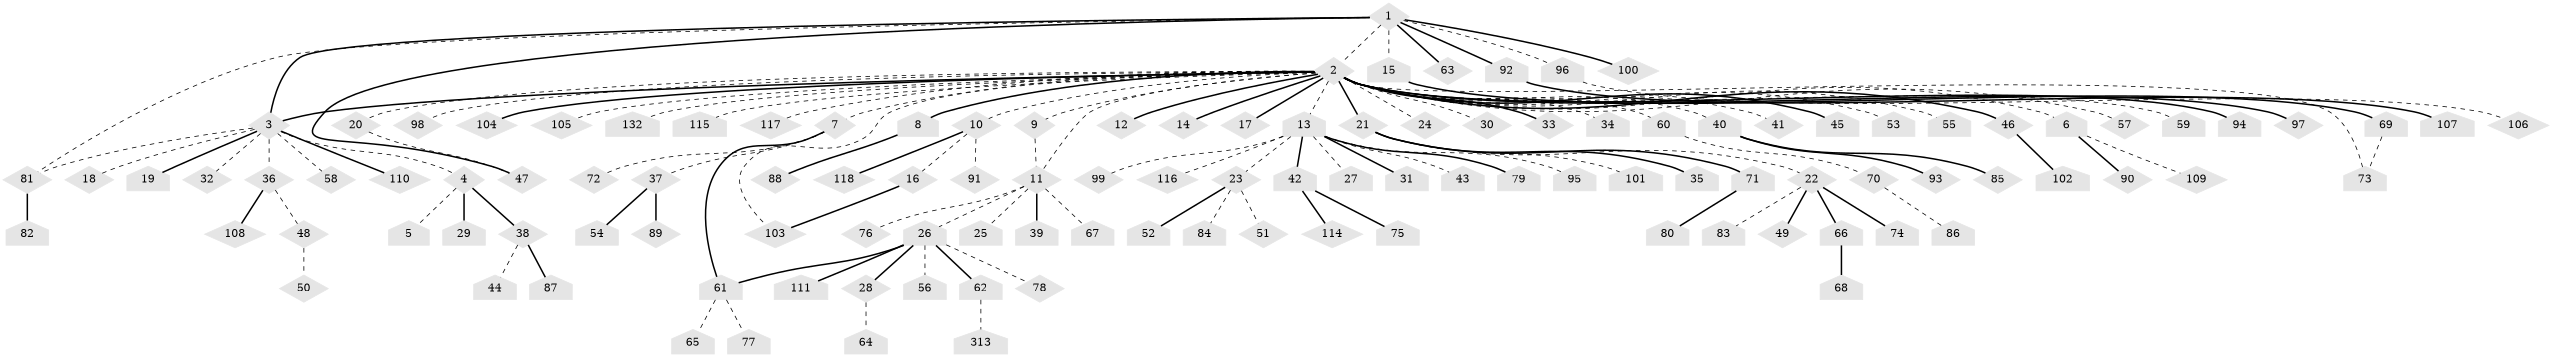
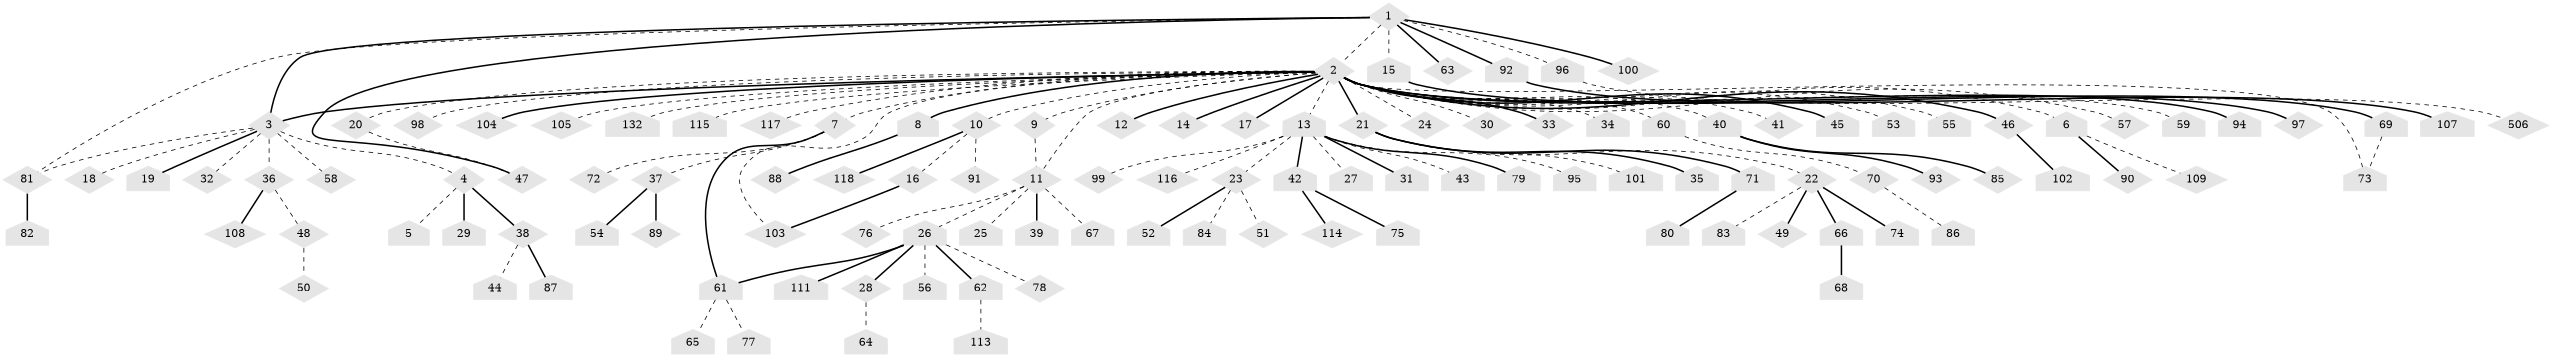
(2518, 125) -> (2518, 125)
(400, 180) -> none
(981, 343) -> (981, 343)
